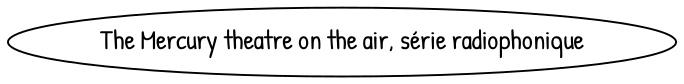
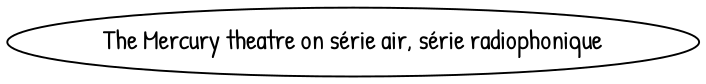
(342, 42) -> (353, 42)
